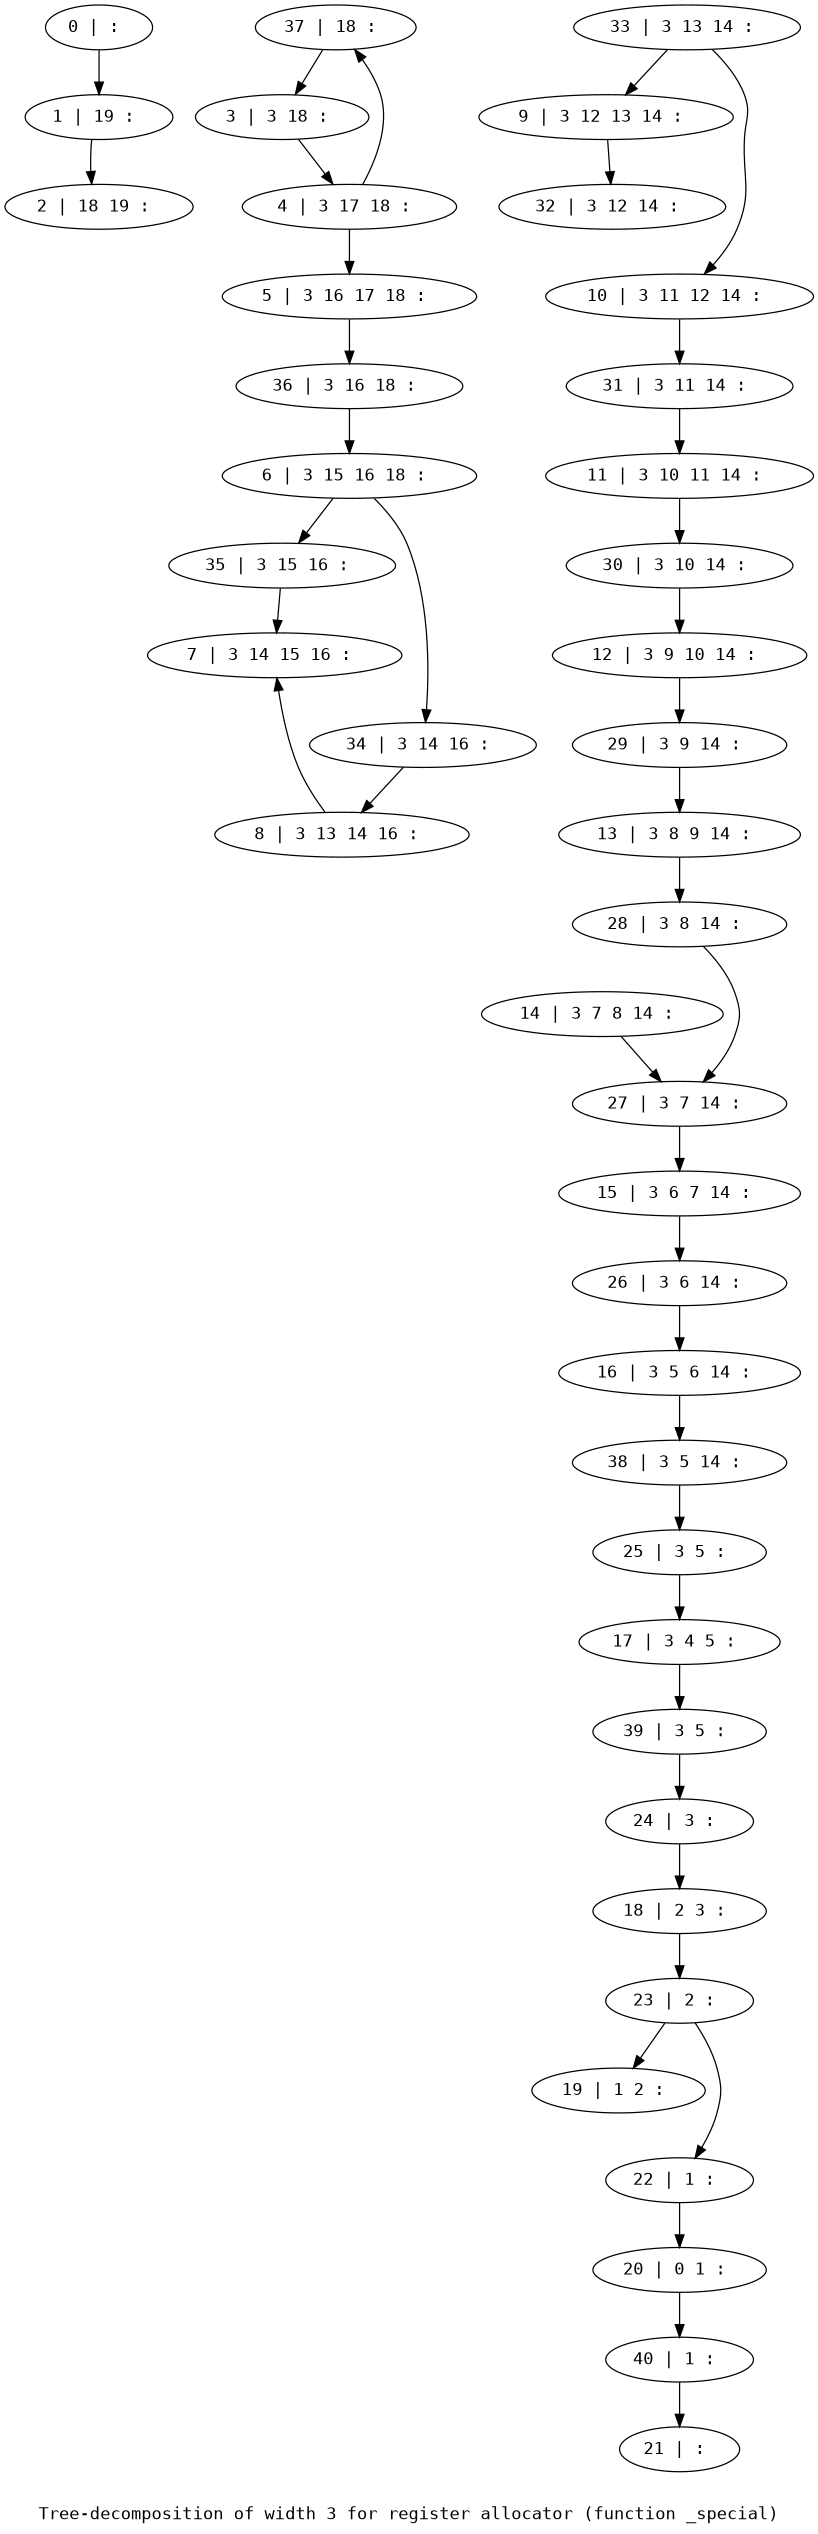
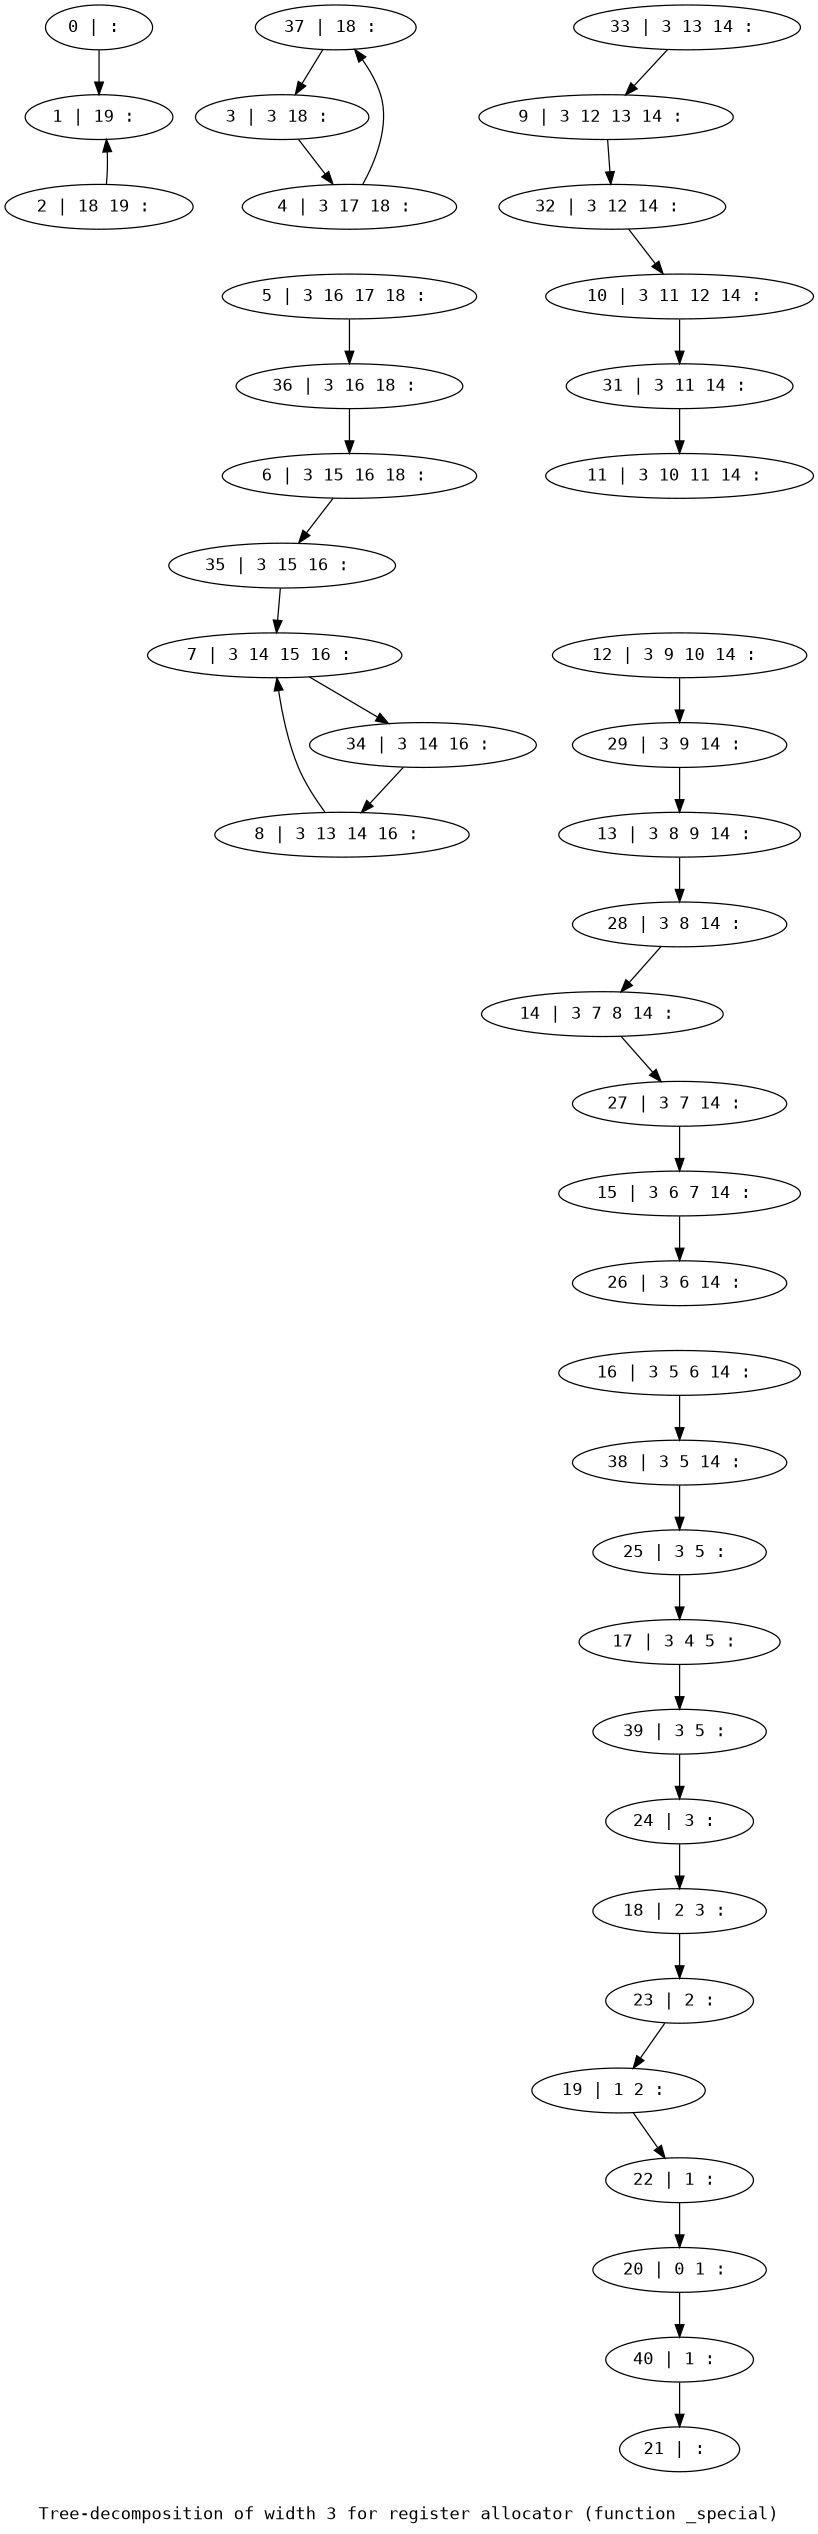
(91, 155) -> (107, 168)
(744, 156) -> (642, 246)
(349, 246) -> none
(680, 566) -> none
(422, 598) -> (343, 697)
(739, 1008) -> (645, 965)
(680, 1322) -> none
(720, 2084) -> (645, 2130)
